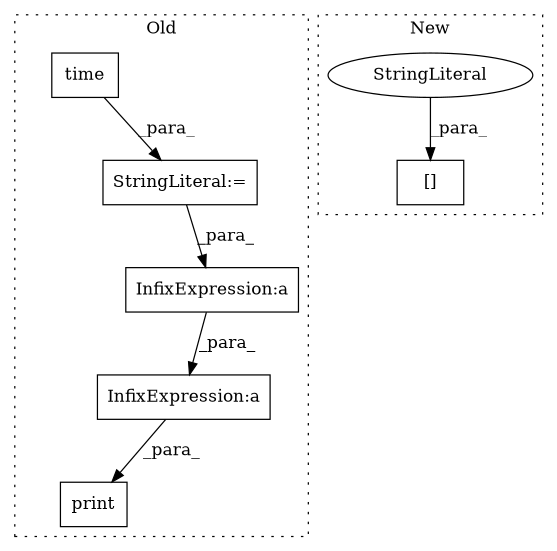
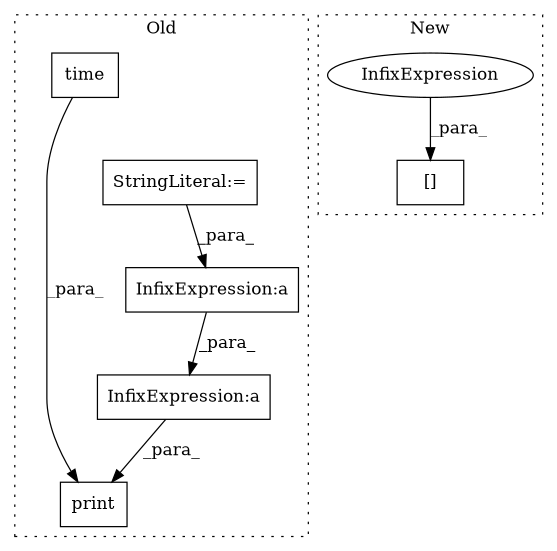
(430, 75) -> (430, 75)
(128, 124) -> (47, 284)
